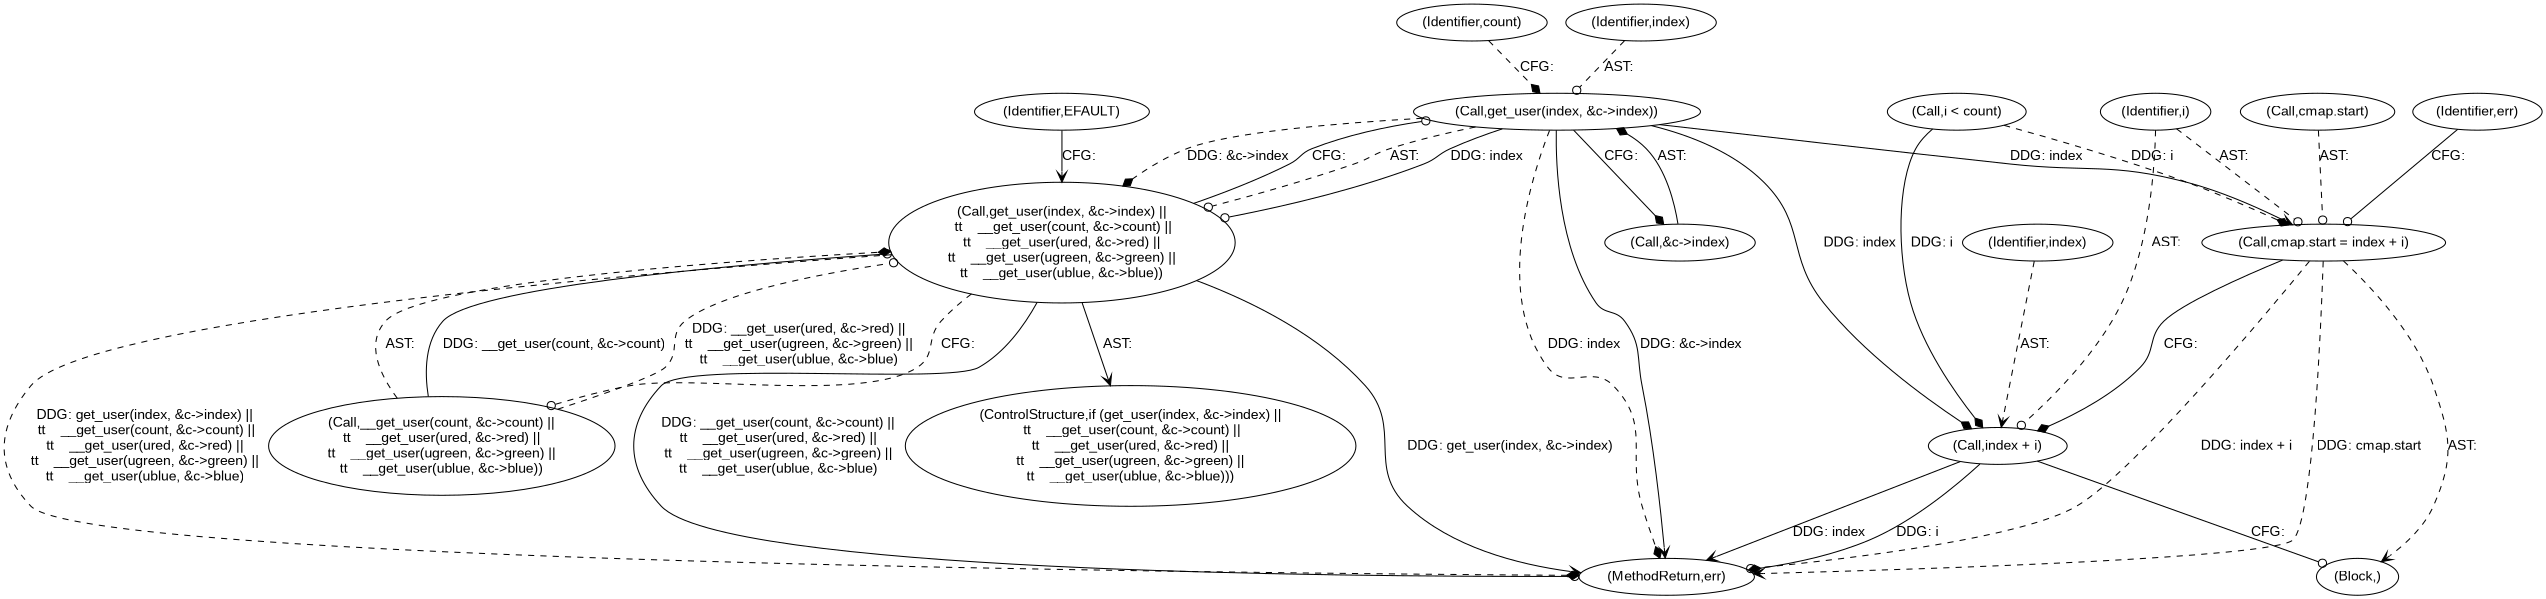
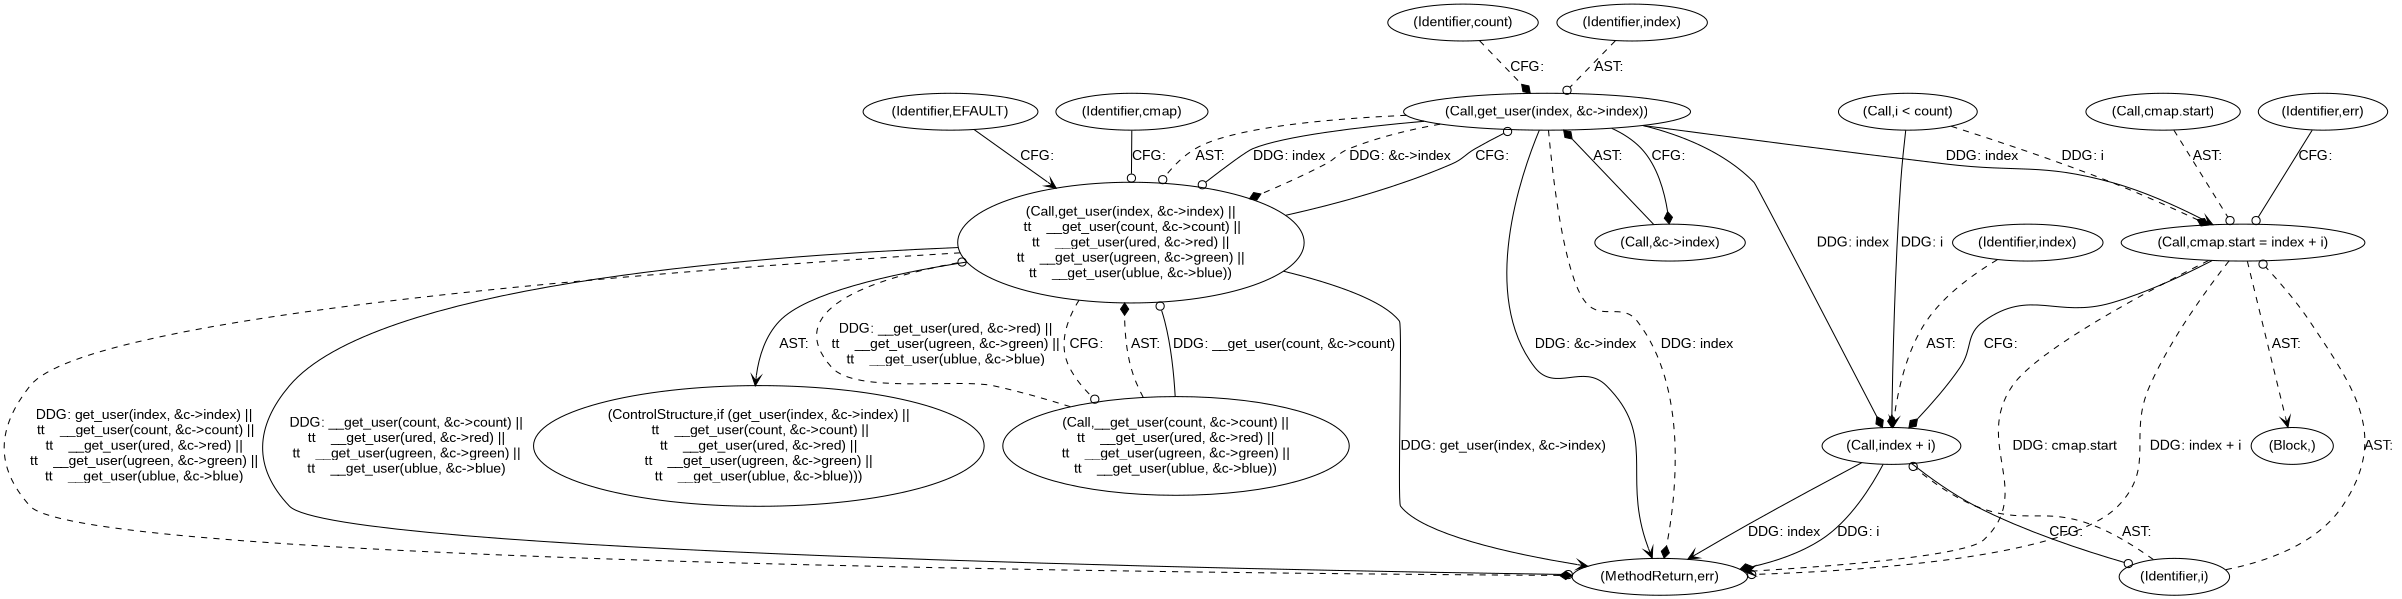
none -> (1132, 112)
(2178, 511) -> (2013, 524)
